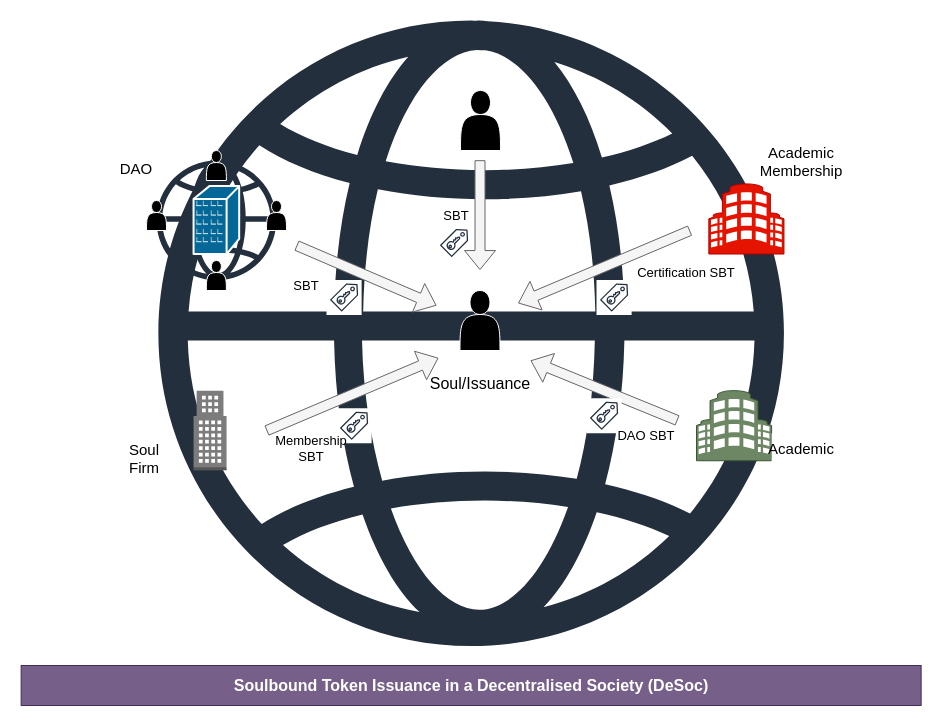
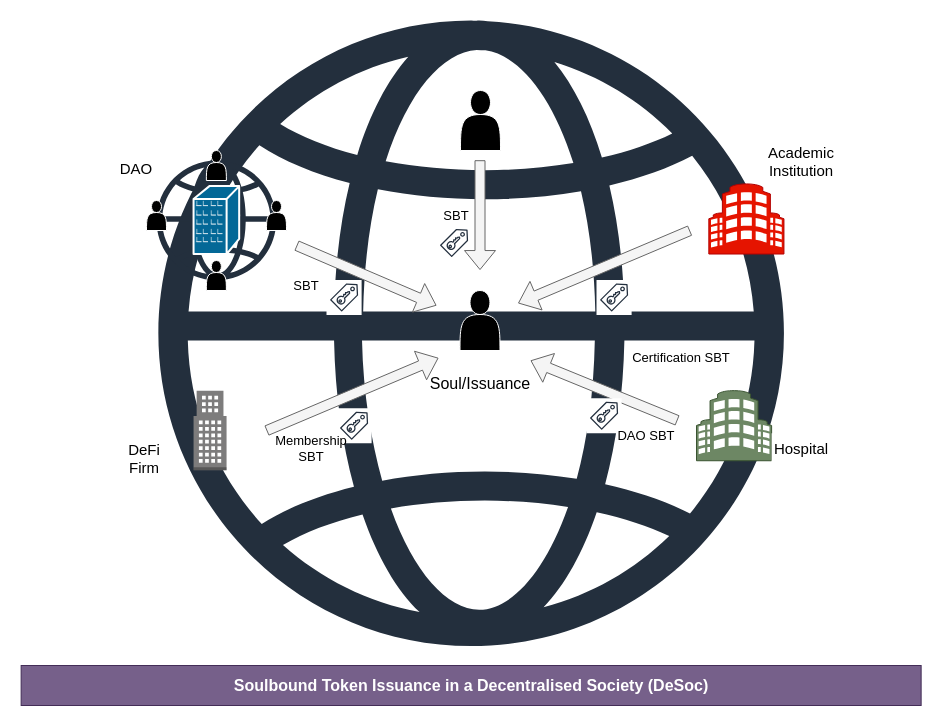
(802, 162) -> (802, 162)
(687, 272) -> (682, 357)
(802, 449) -> (802, 449)
(145, 459) -> (145, 459)
